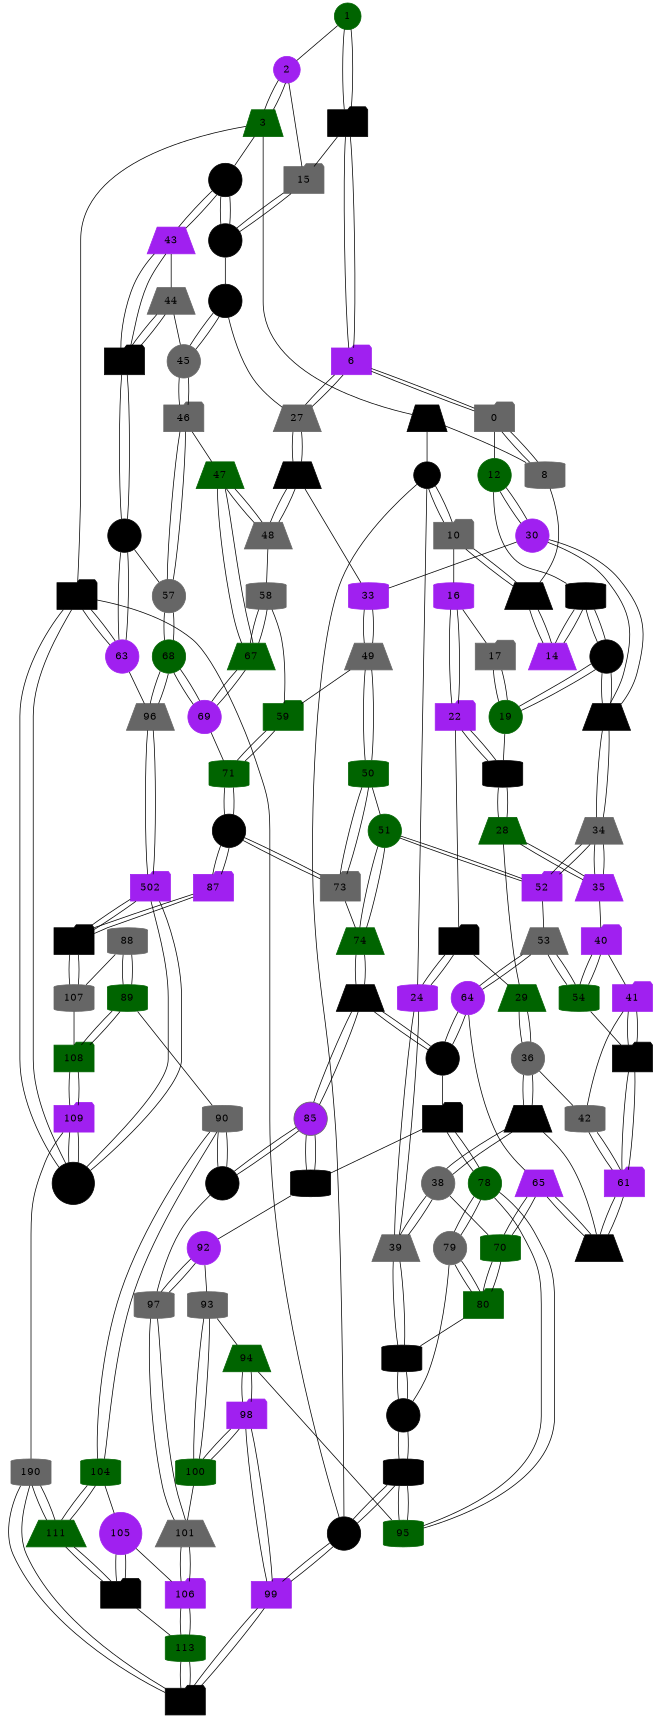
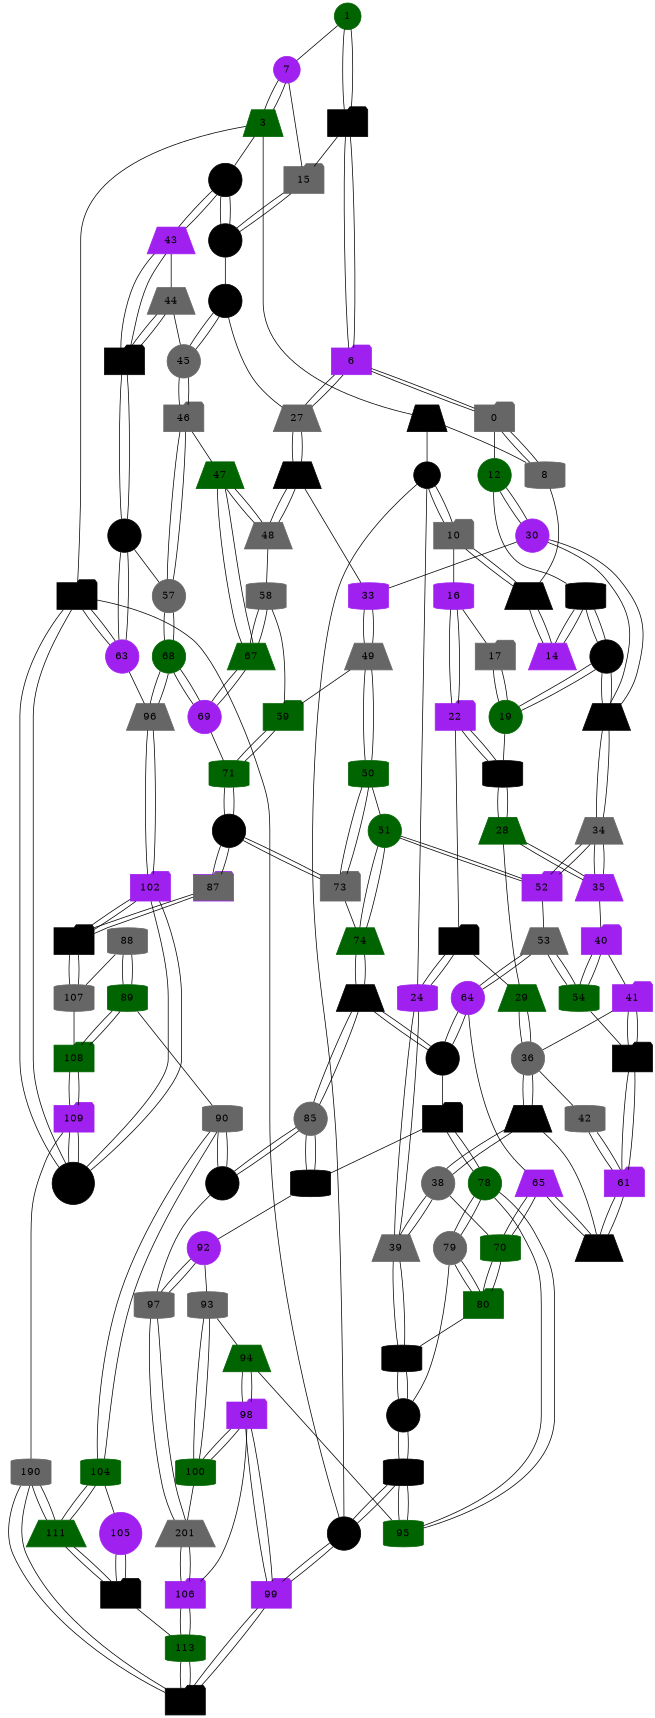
(287, 70) -> (287, 70)
(150, 888) -> (150, 888)
(213, 888) -> (213, 888)
(600, 1056) -> (578, 1031)
(311, 1119) -> (311, 1119)
(185, 1534) -> (185, 1534)
(154, 1565) -> (237, 1510)
